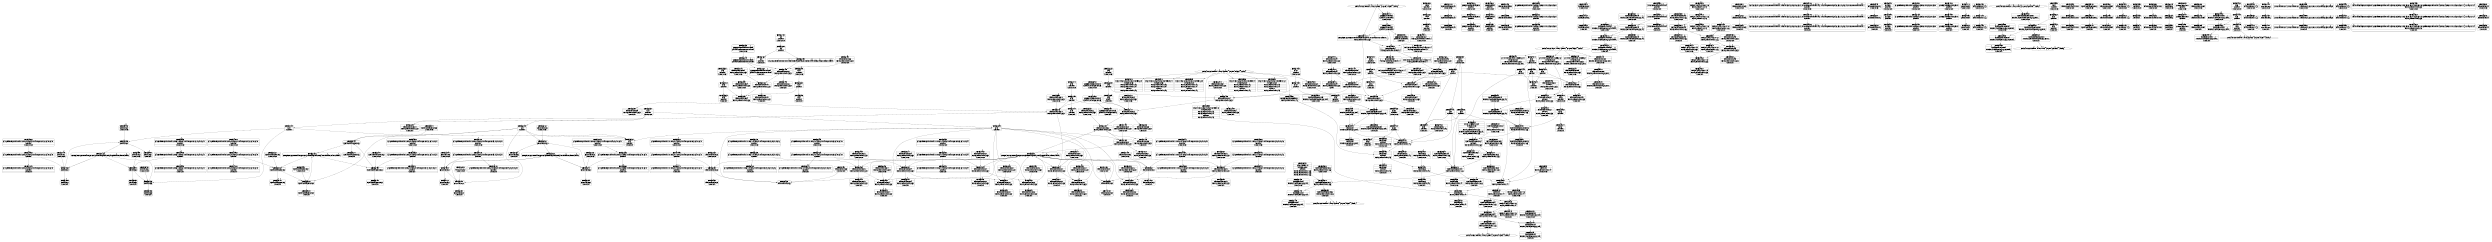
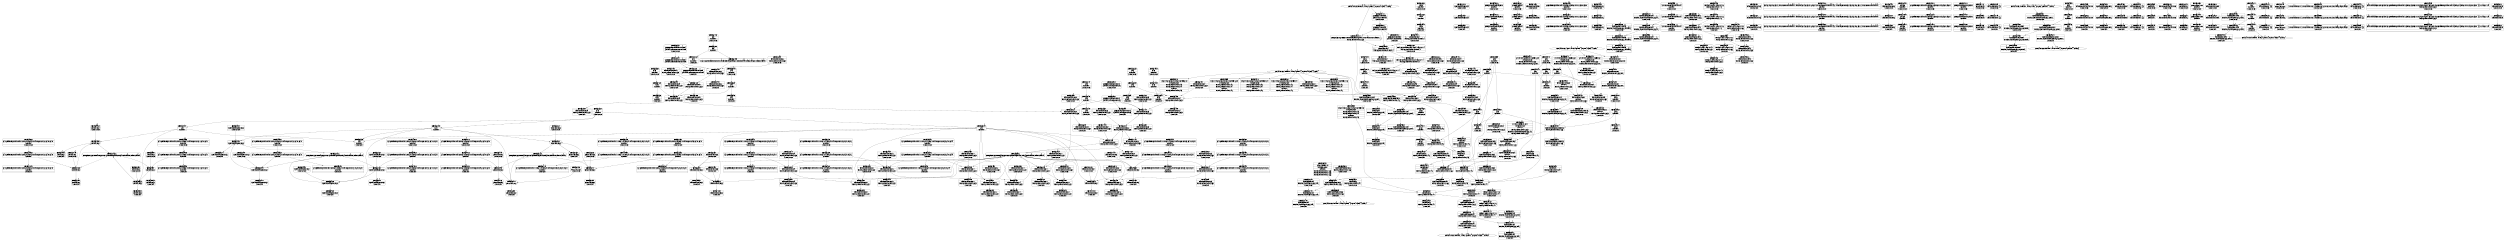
(1332, 88) -> (1451, 88)
none -> (717, 193)
